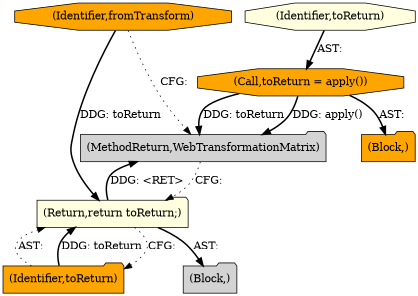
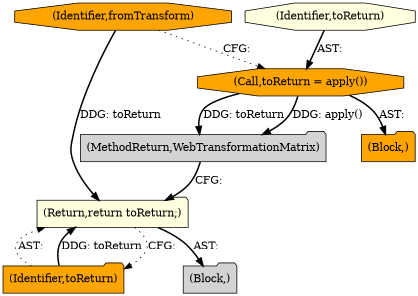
(152, 82) -> (208, 48)
(110, 176) -> none
(190, 182) -> (190, 182)
